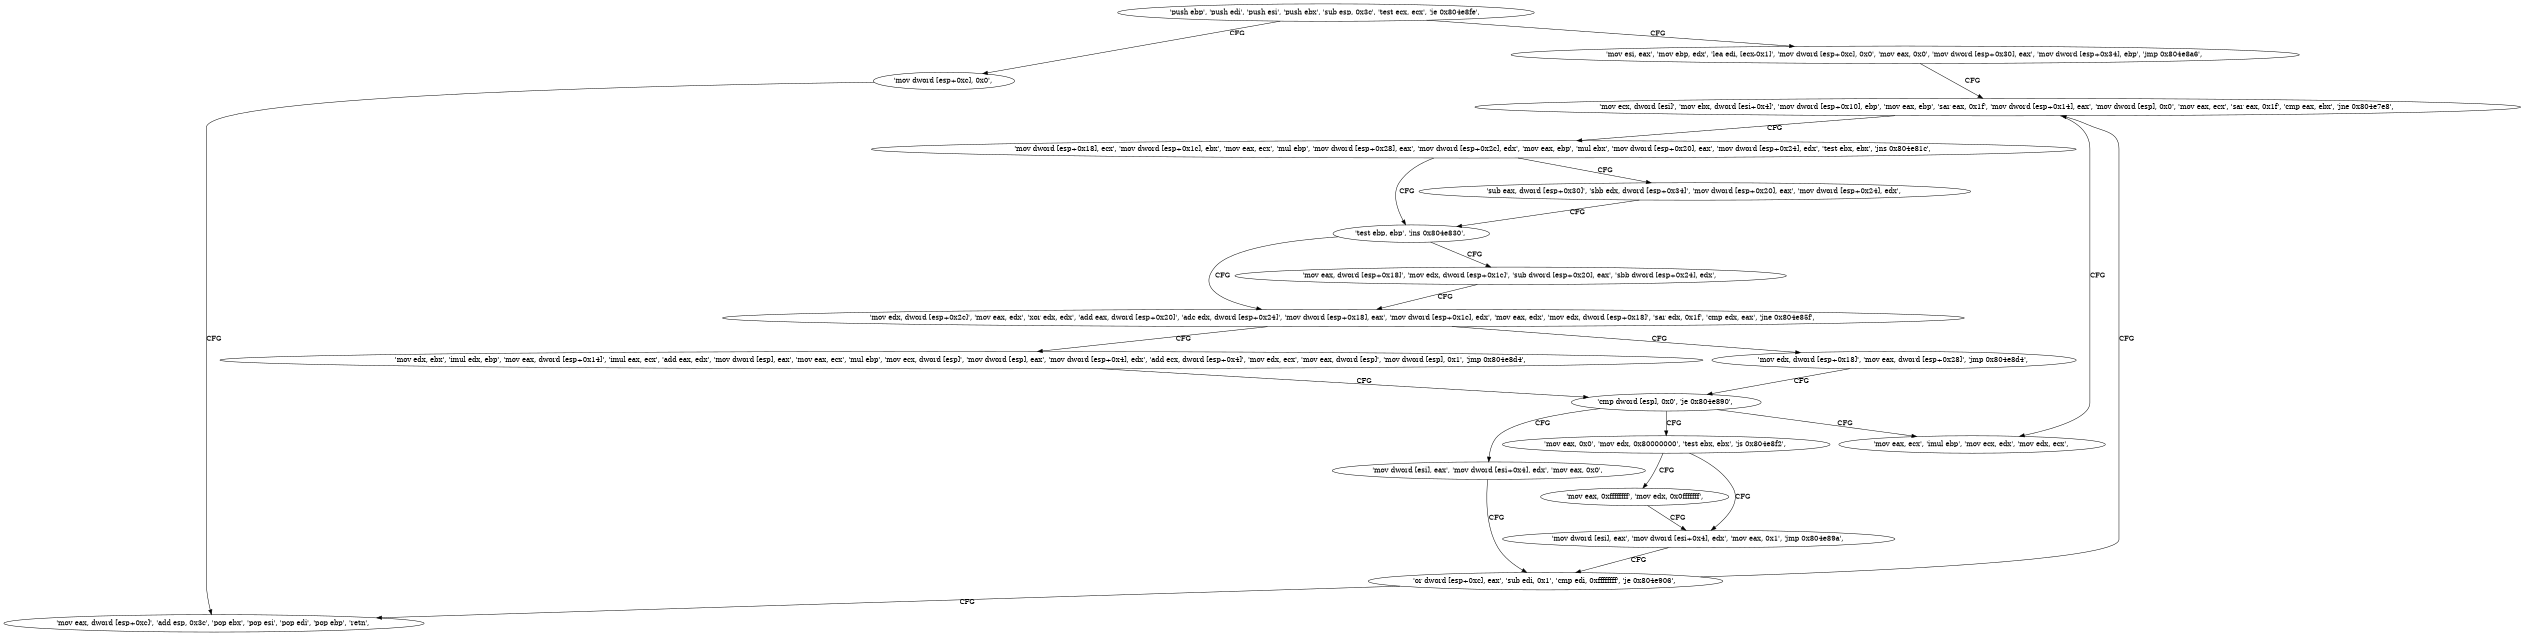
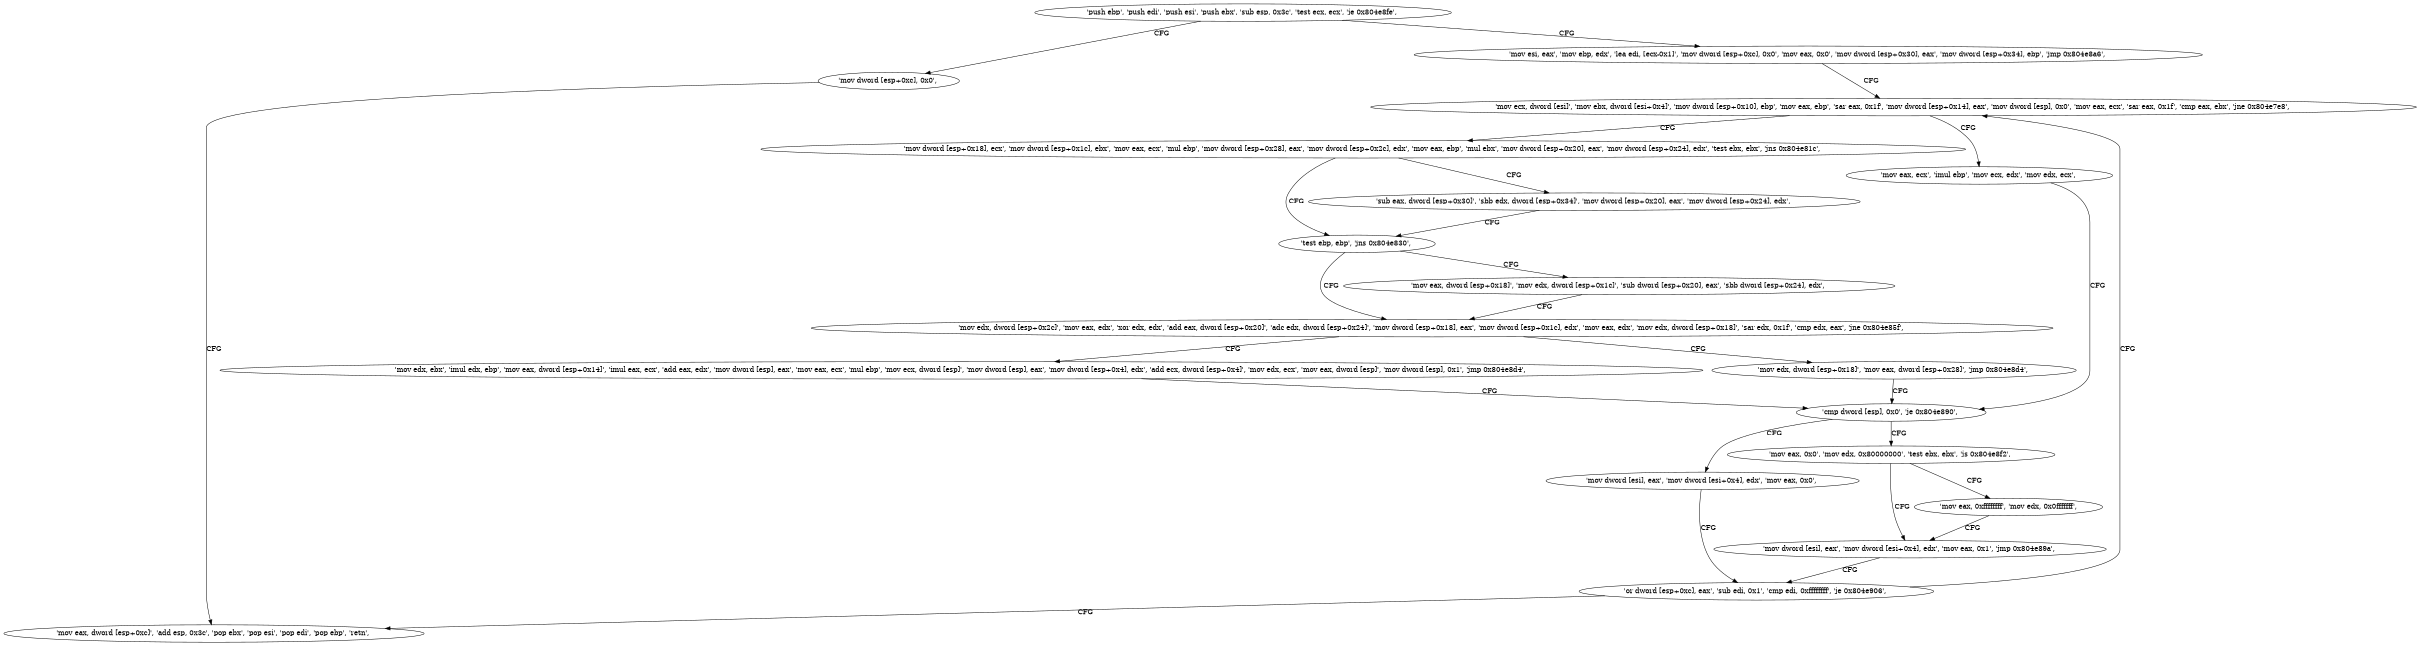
(1815, 423) -> (2090, 326)
